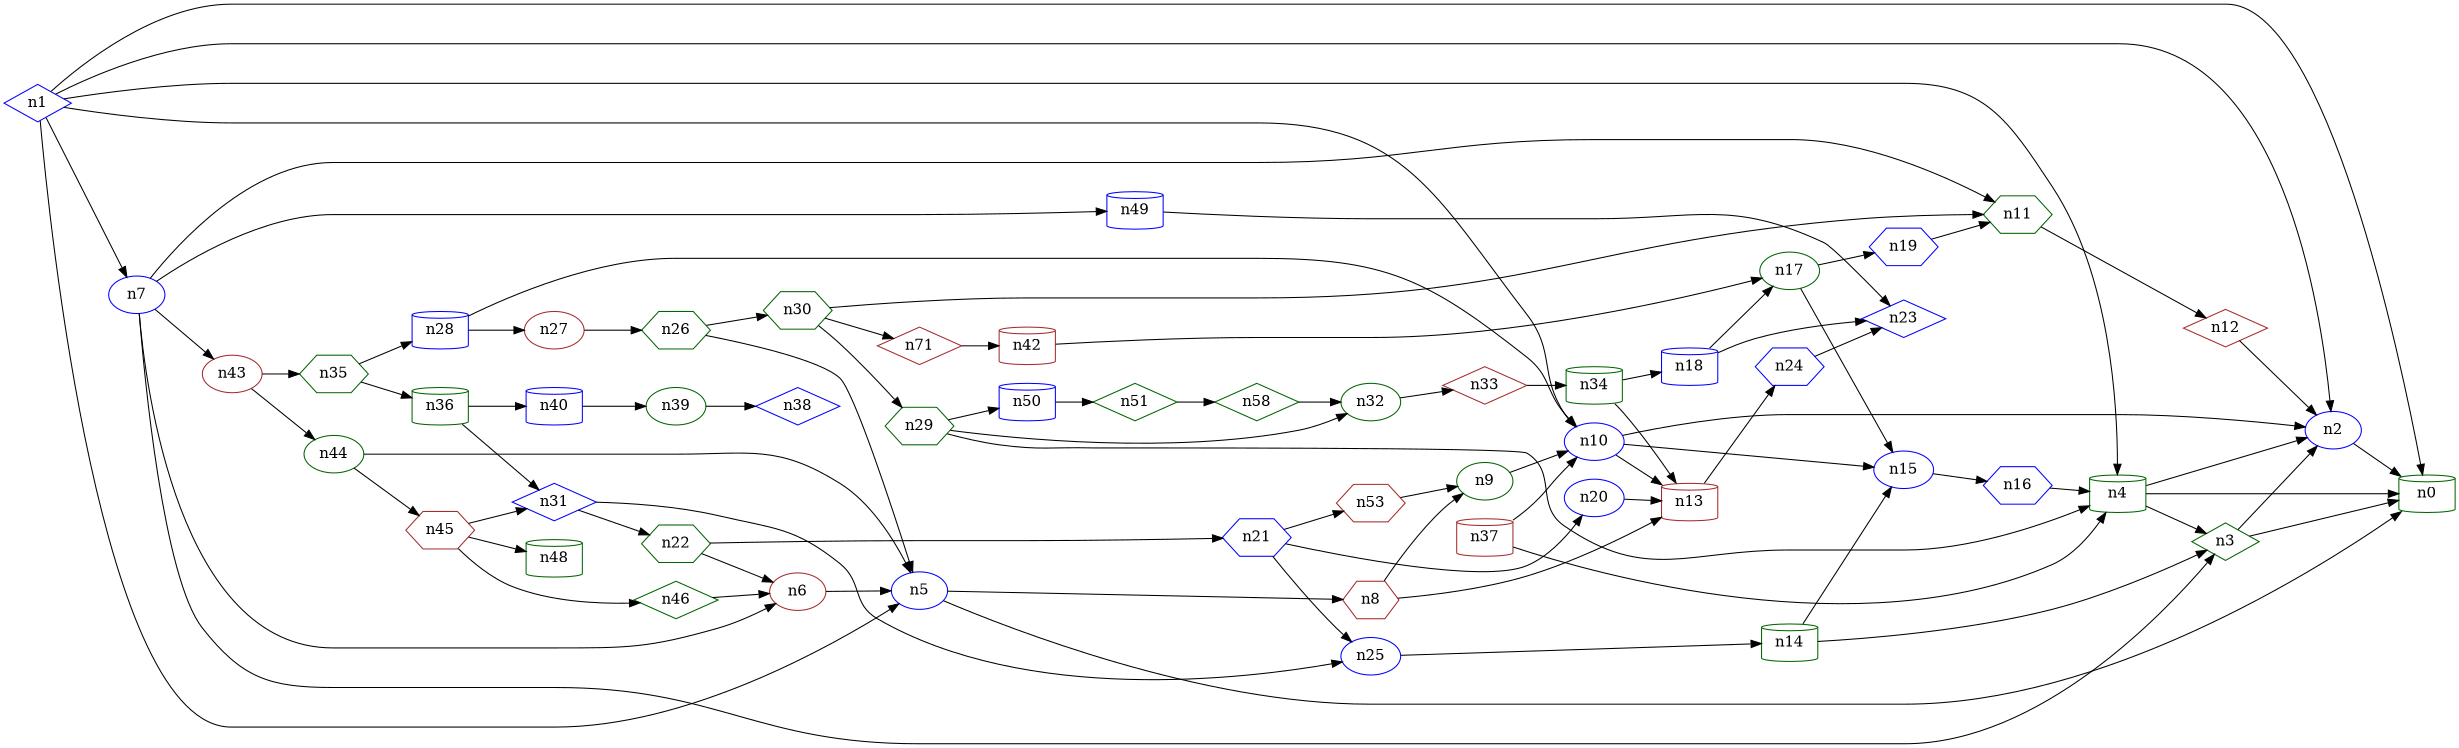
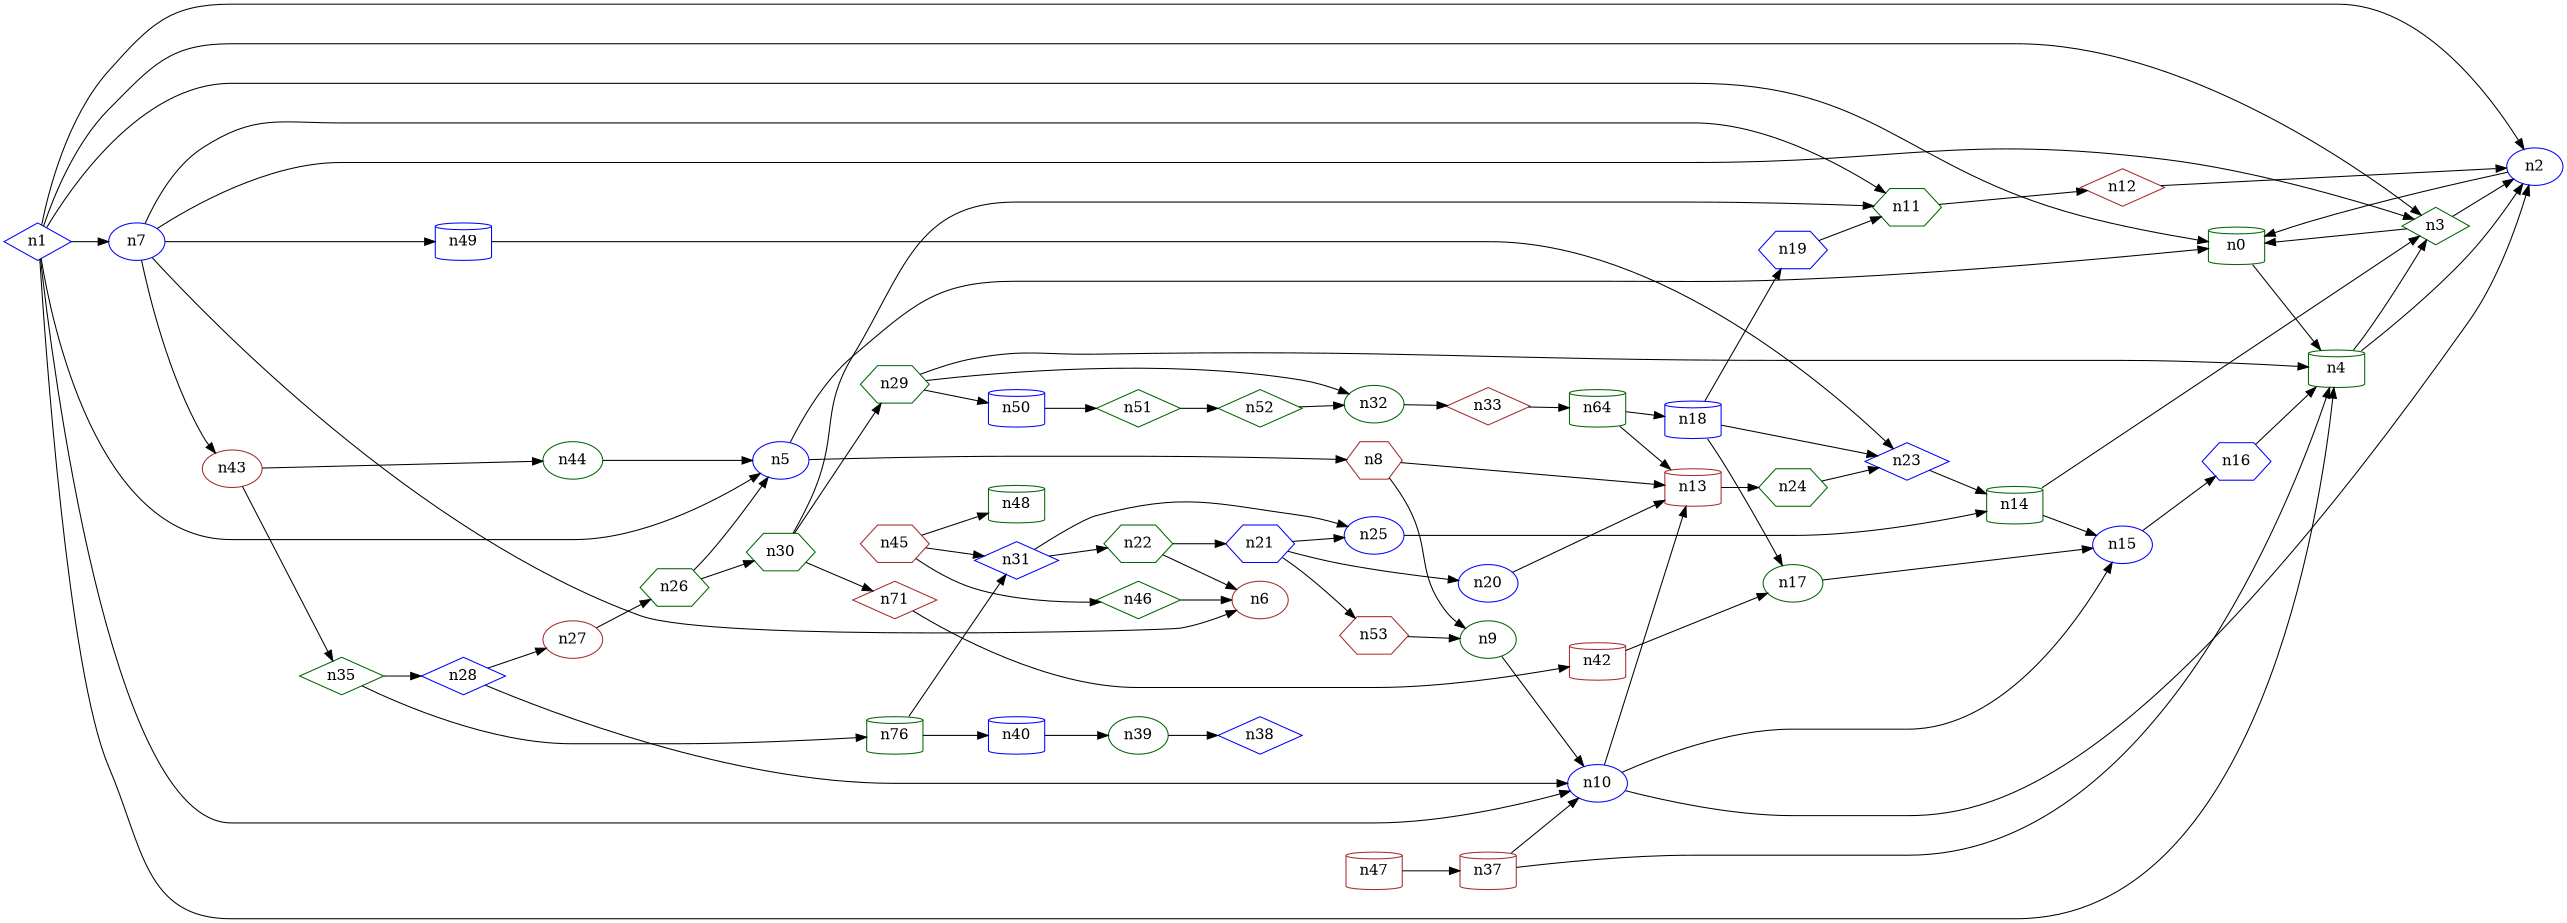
none -> (1202, 44)
(1836, 261) -> (1740, 340)
(440, 330) -> (463, 676)
(1790, 367) -> (1793, 488)
(334, 374) -> (342, 676)
(1594, 385) -> (1598, 408)
(1257, 402) -> (1260, 408)
(440, 406) -> (895, 735)
none -> (1953, 480)
(382, 489) -> none
(2261, 494) -> (2283, 303)
(850, 591) -> none
none -> (1374, 871)
